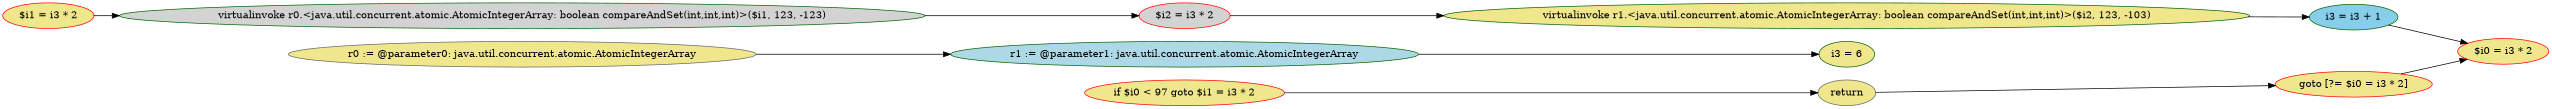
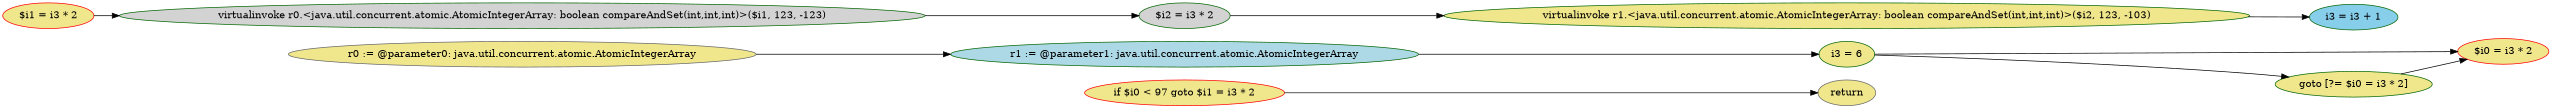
(1185, 16) -> (1185, 16)
(2425, 33) -> (2163, 53)
(2354, 84) -> (2354, 84)
(2072, 89) -> (2078, 63)
